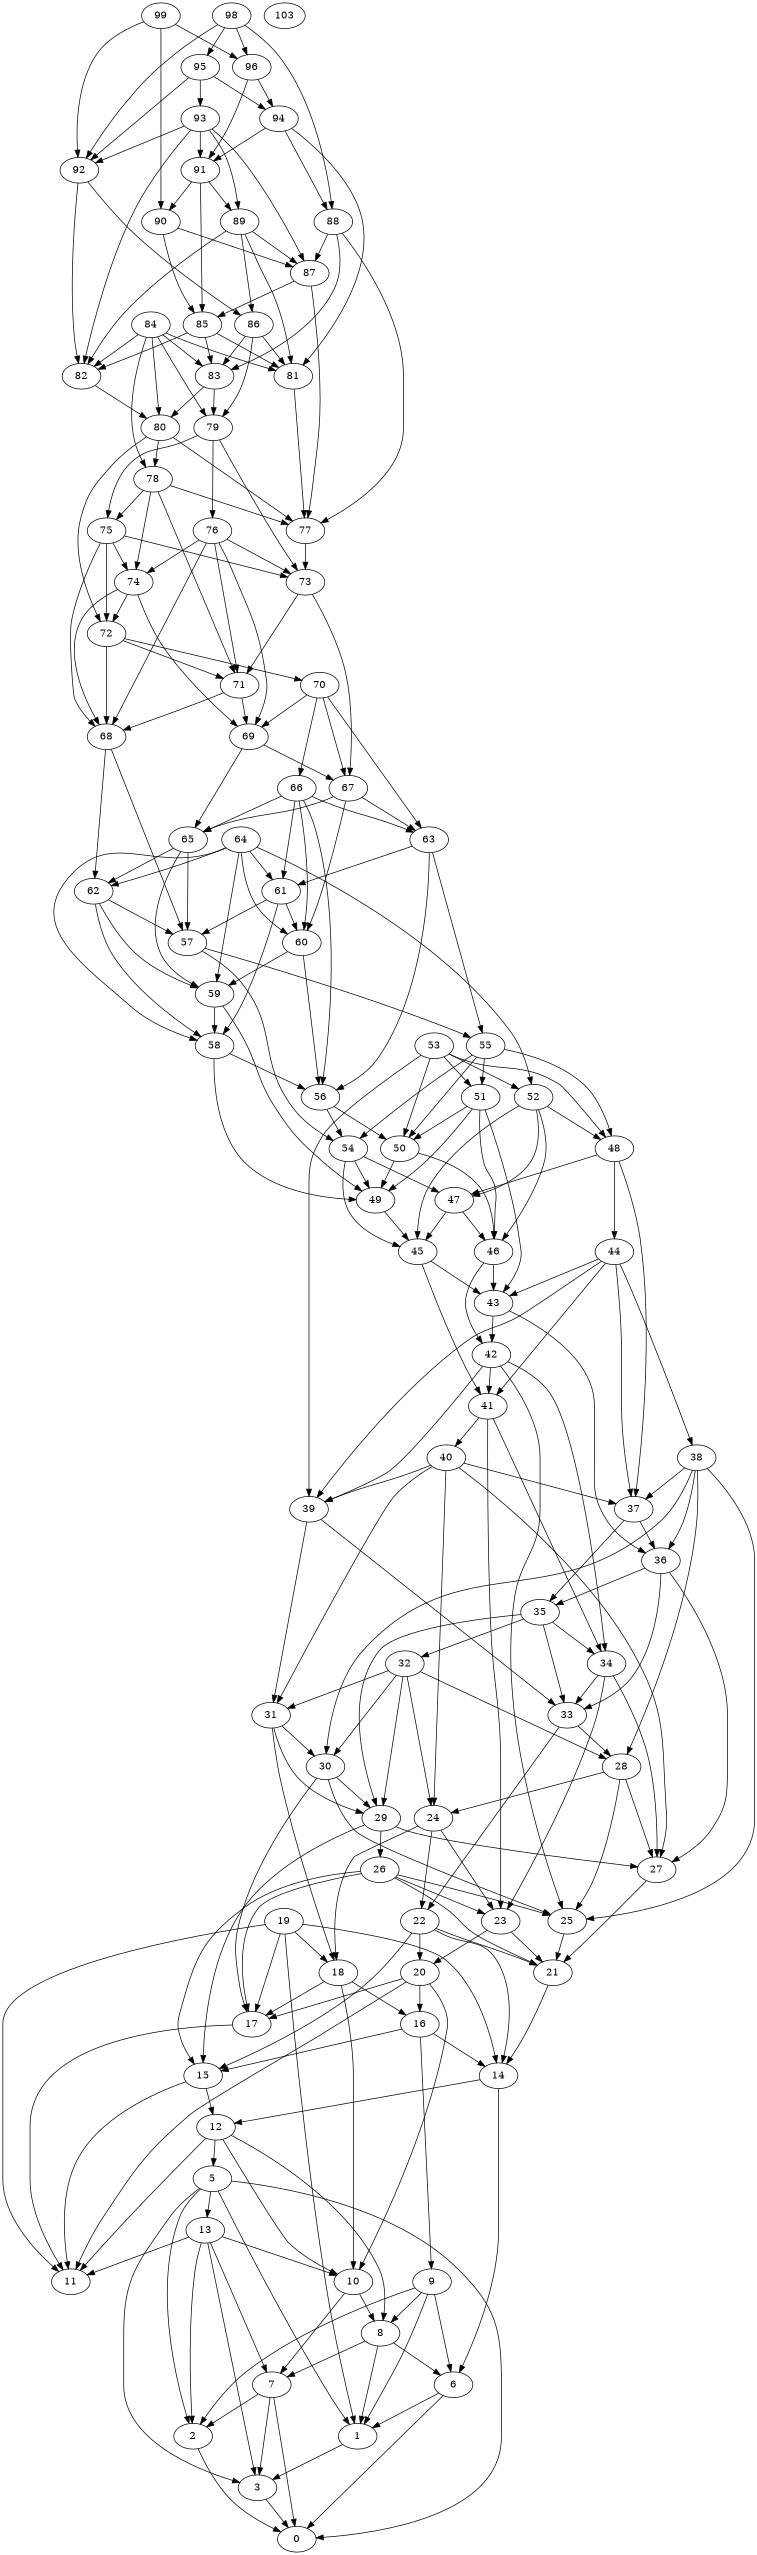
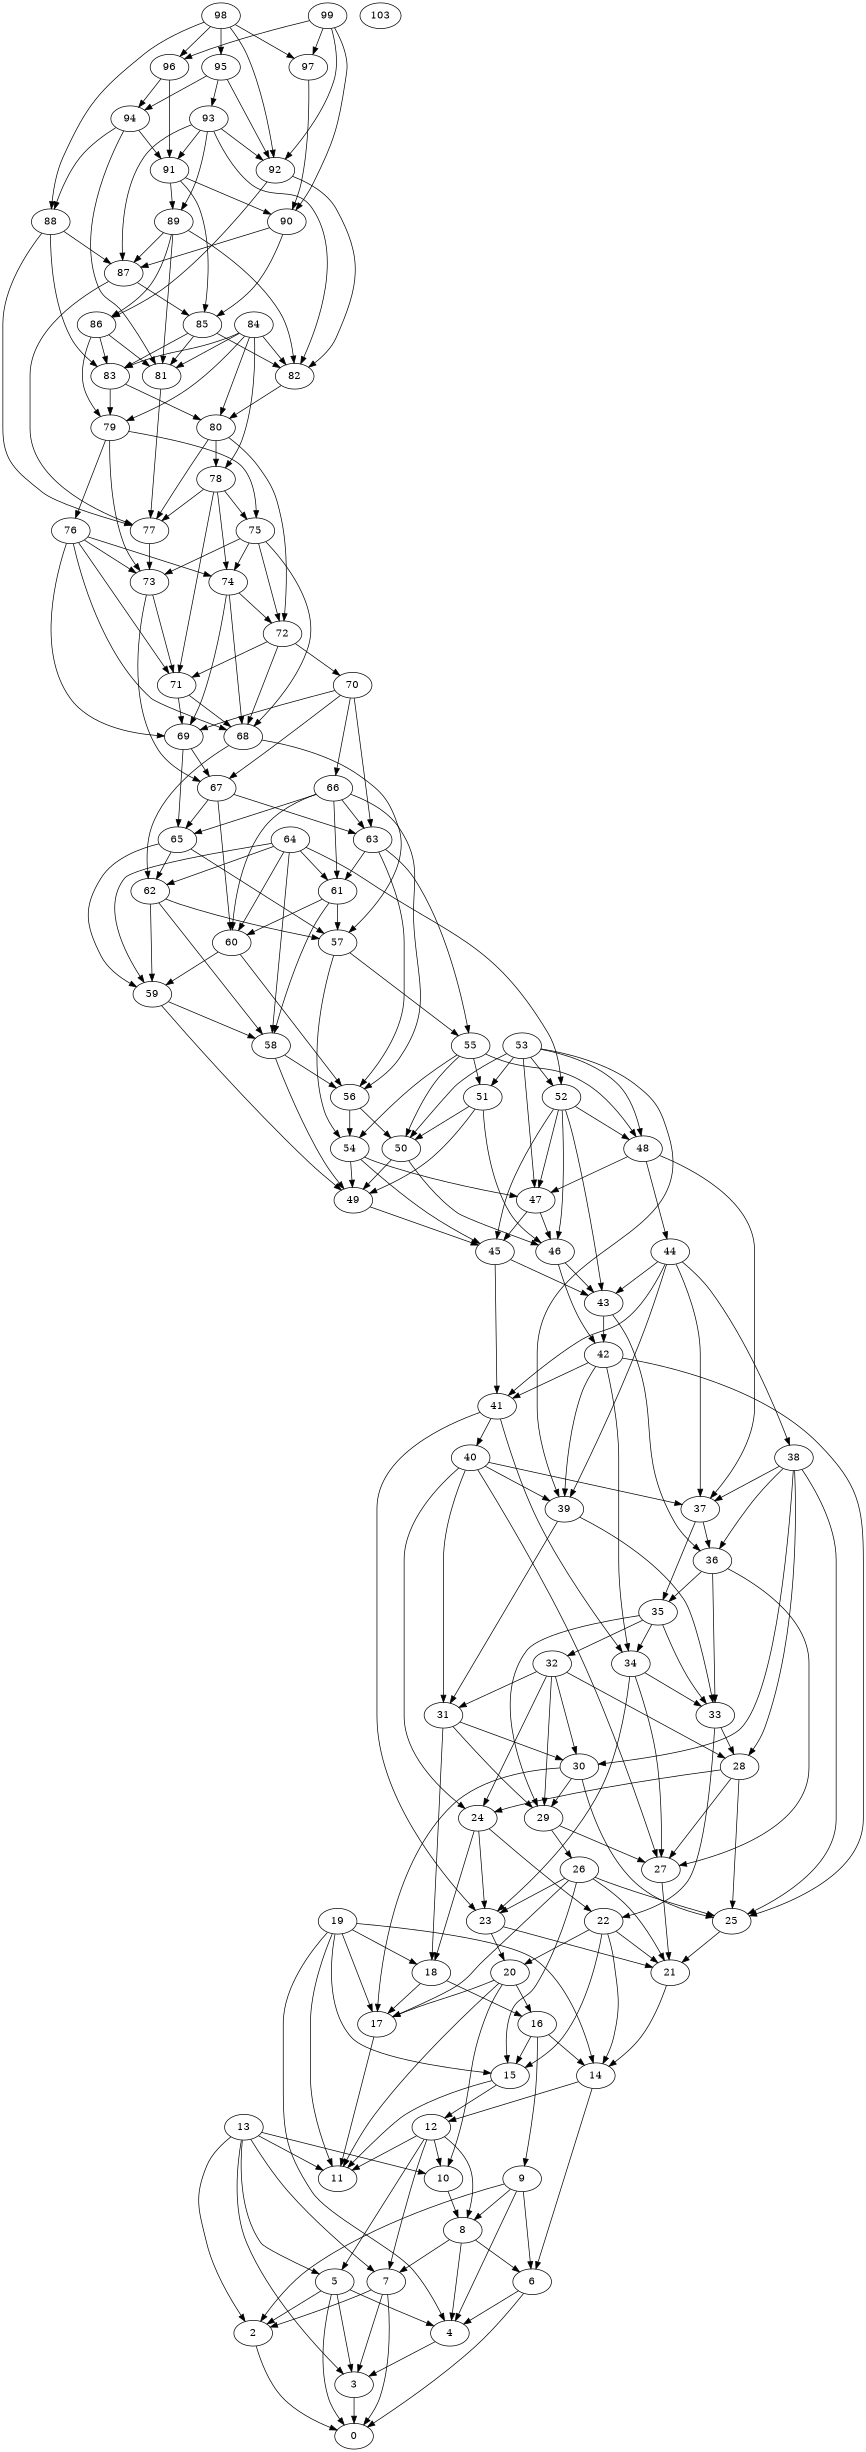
none -> (308, 67)
none -> (529, 1119)
(512, 1198) -> (586, 1196)
(234, 1923) -> (364, 2046)
(353, 2123) -> none
(209, 2201) -> (250, 2222)
(309, 2338) -> (407, 2200)
(358, 2436) -> (450, 2333)
